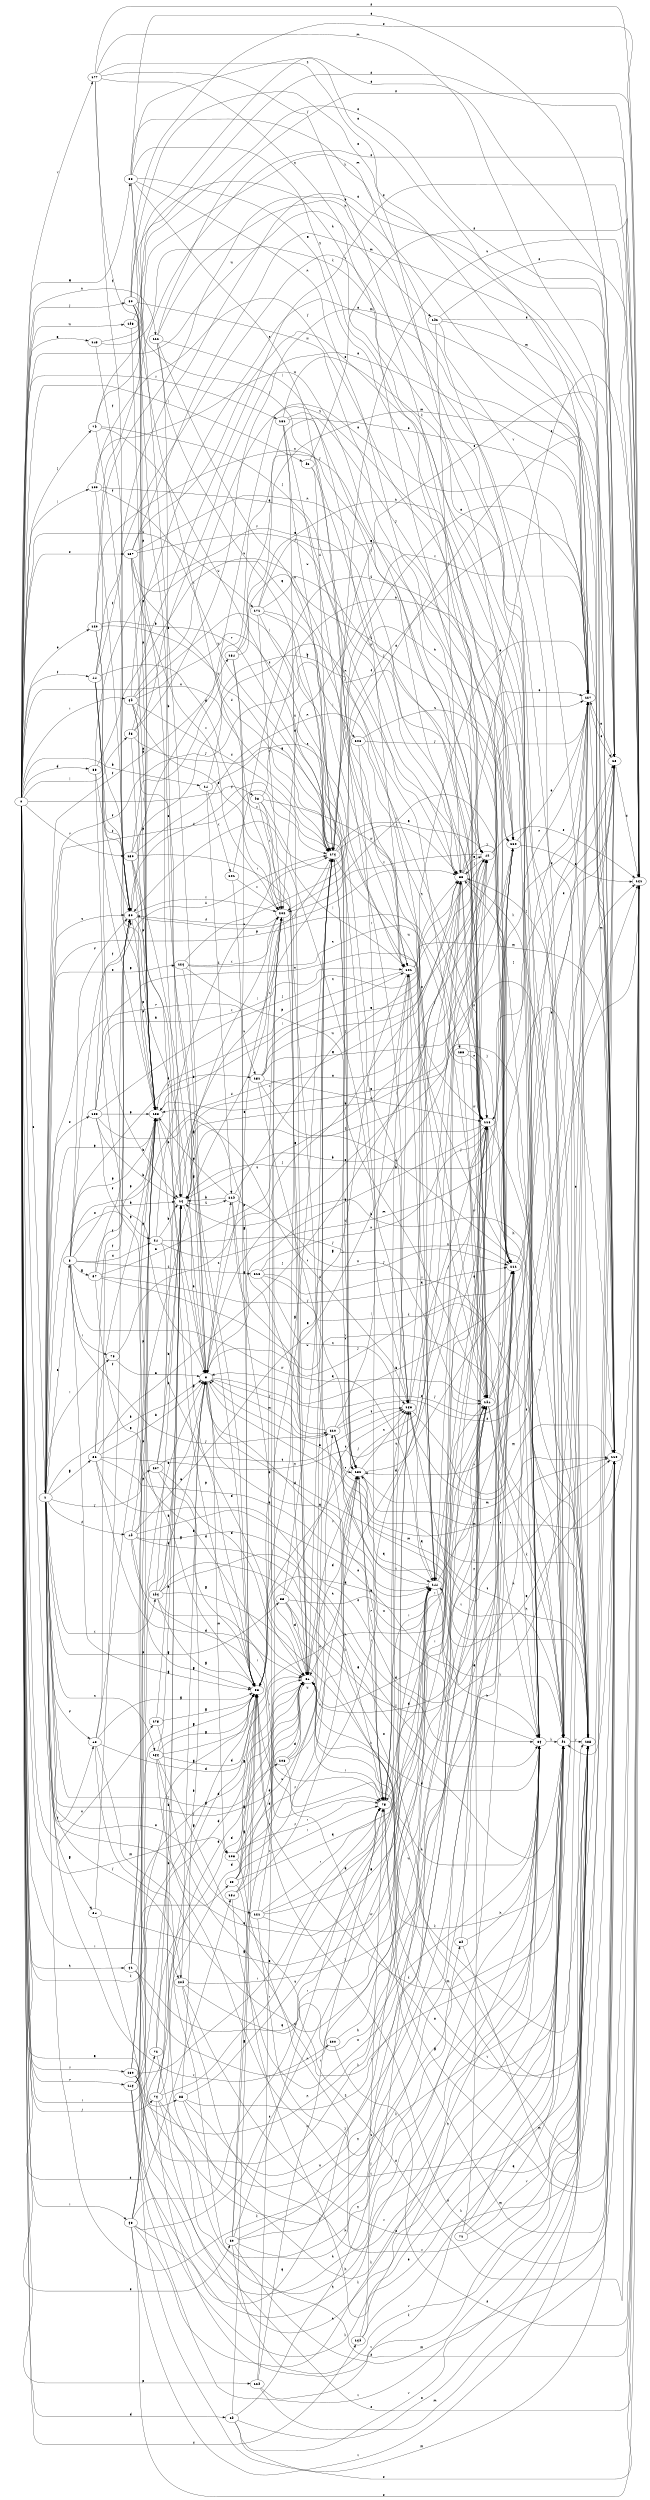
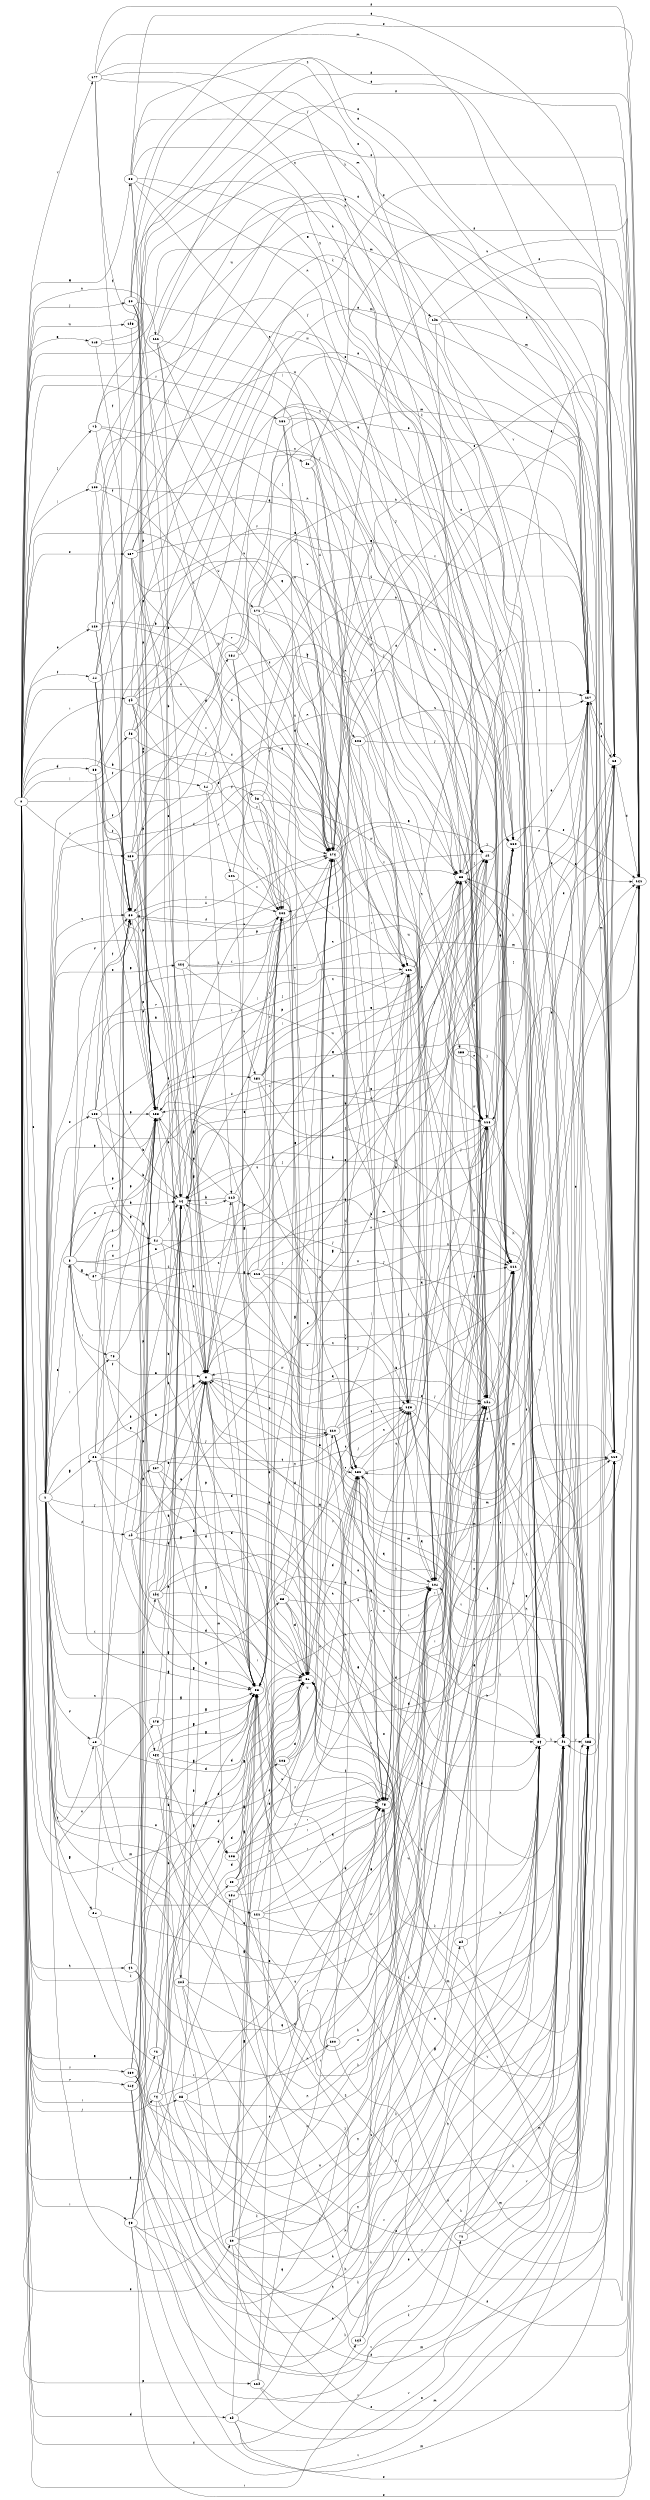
(490, 833) -> (265, 1103)
(469, 865) -> none
(169, 1219) -> (169, 1219)
(270, 1408) -> (270, 1408)
(423, 1408) -> (498, 991)
(24, 1447) -> (30, 2372)
(435, 1585) -> (435, 1585)
none -> (348, 1744)
(278, 1962) -> (310, 1858)
(514, 2166) -> (514, 2166)
